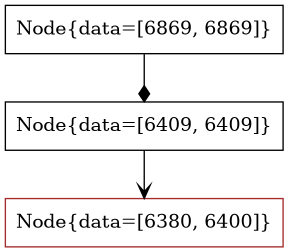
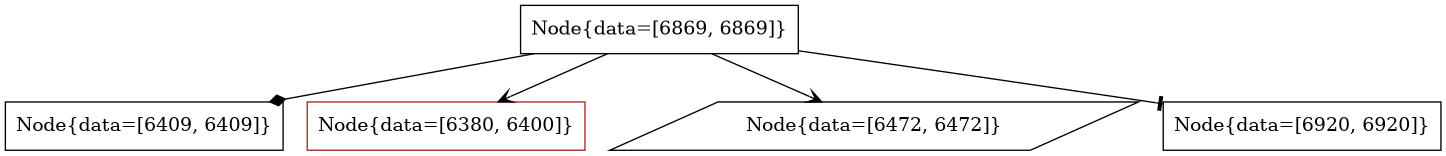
none -> (874, 126)
none -> (1302, 126)
(144, 168) -> (559, 75)
